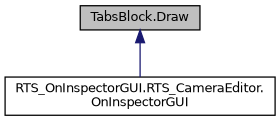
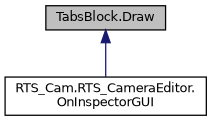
(140, 96) -> (106, 96)
